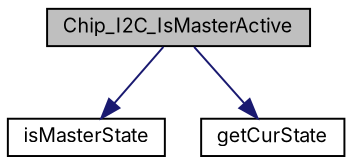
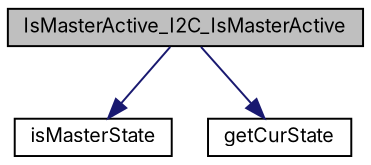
(179, 27) -> (185, 27)
